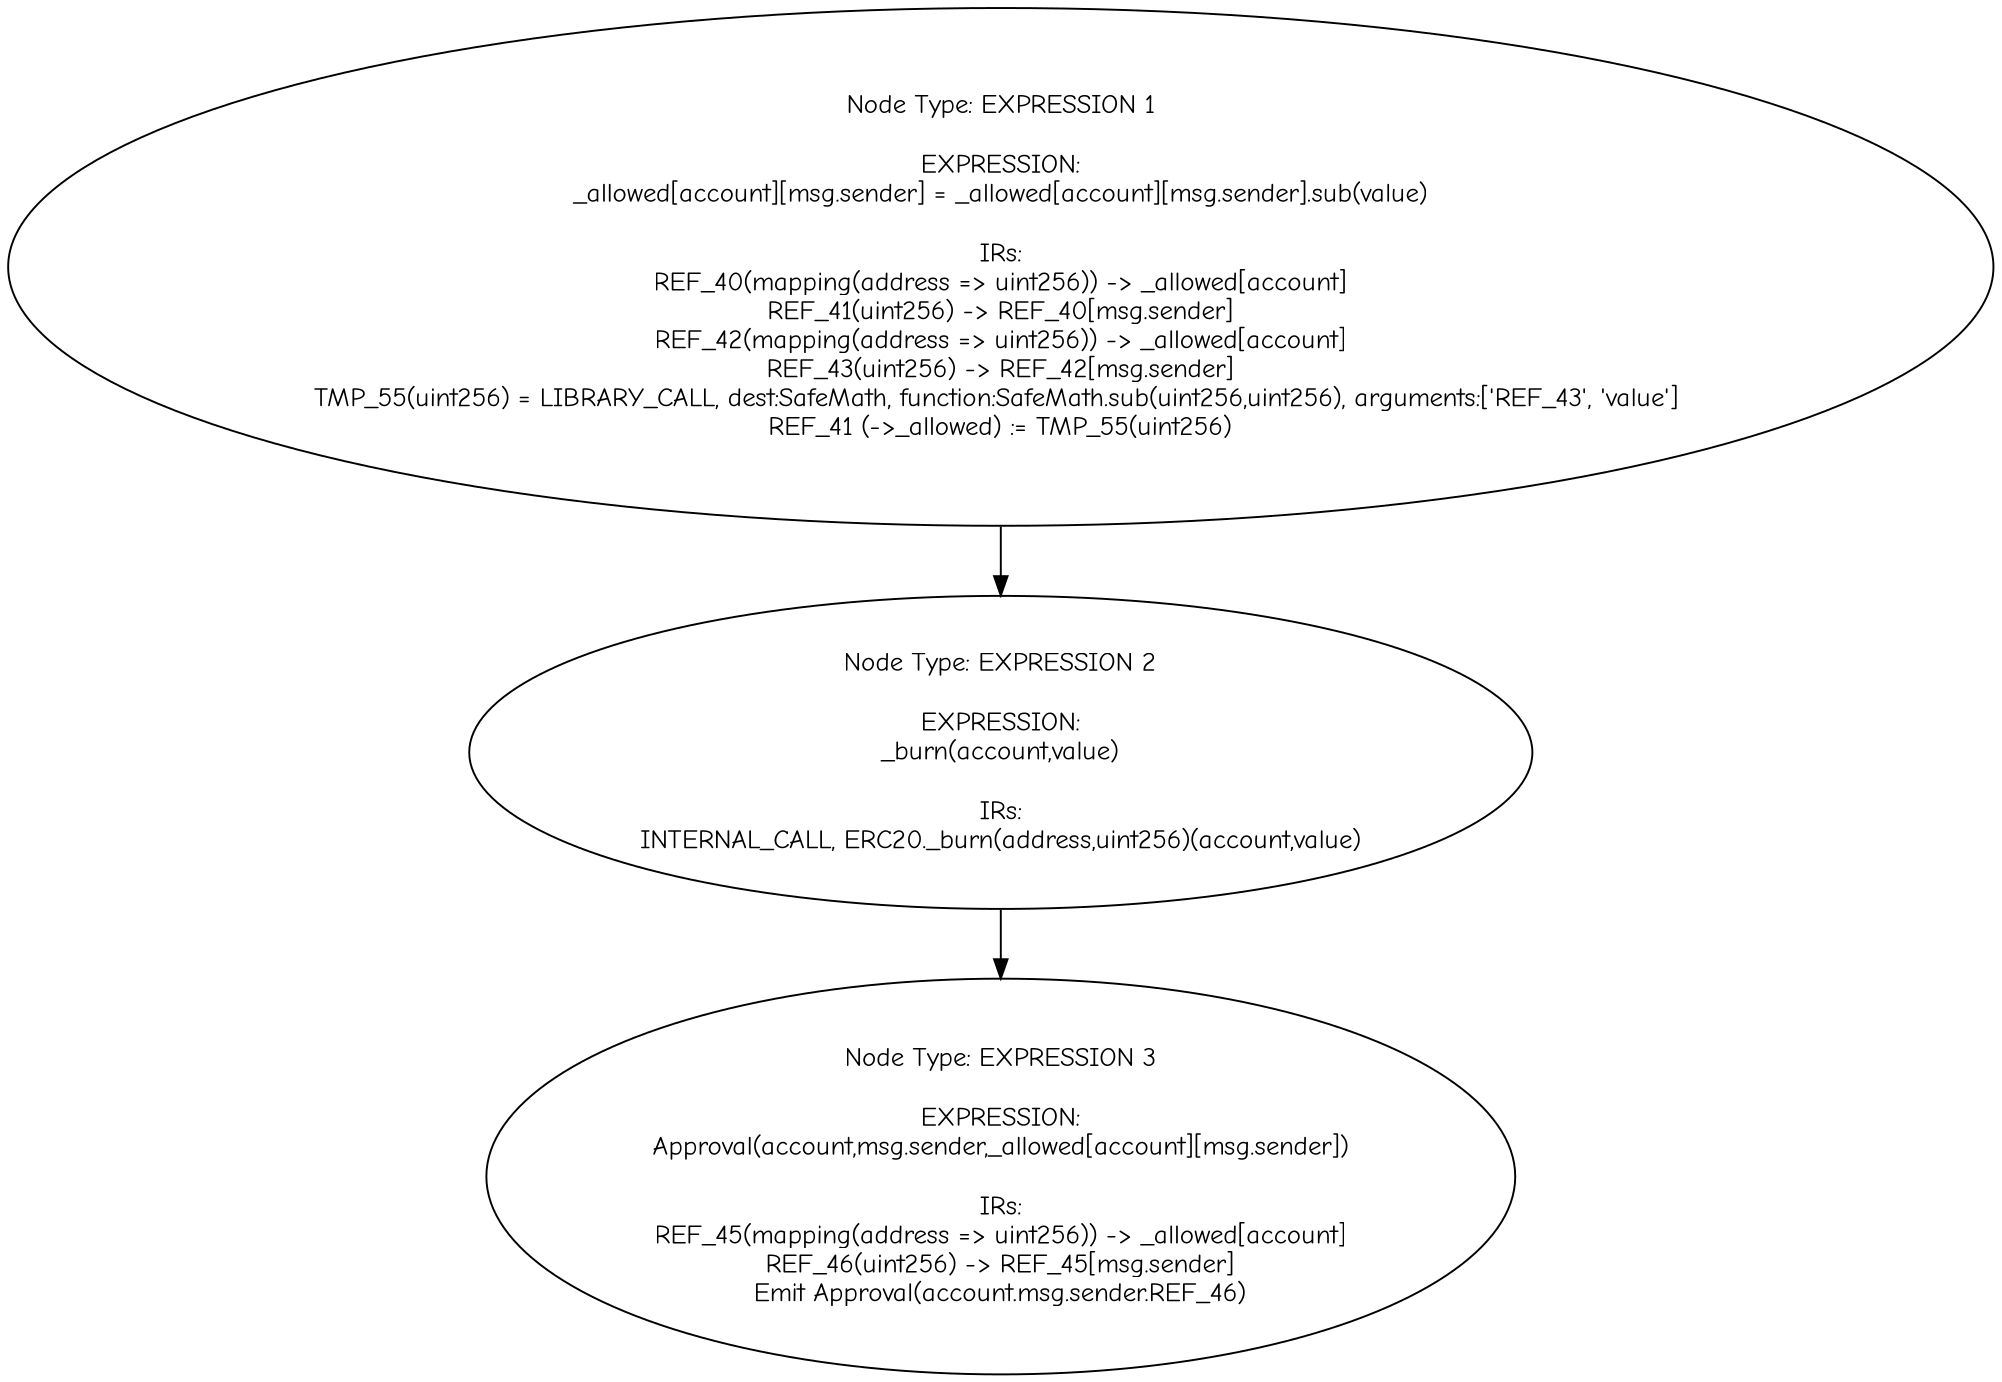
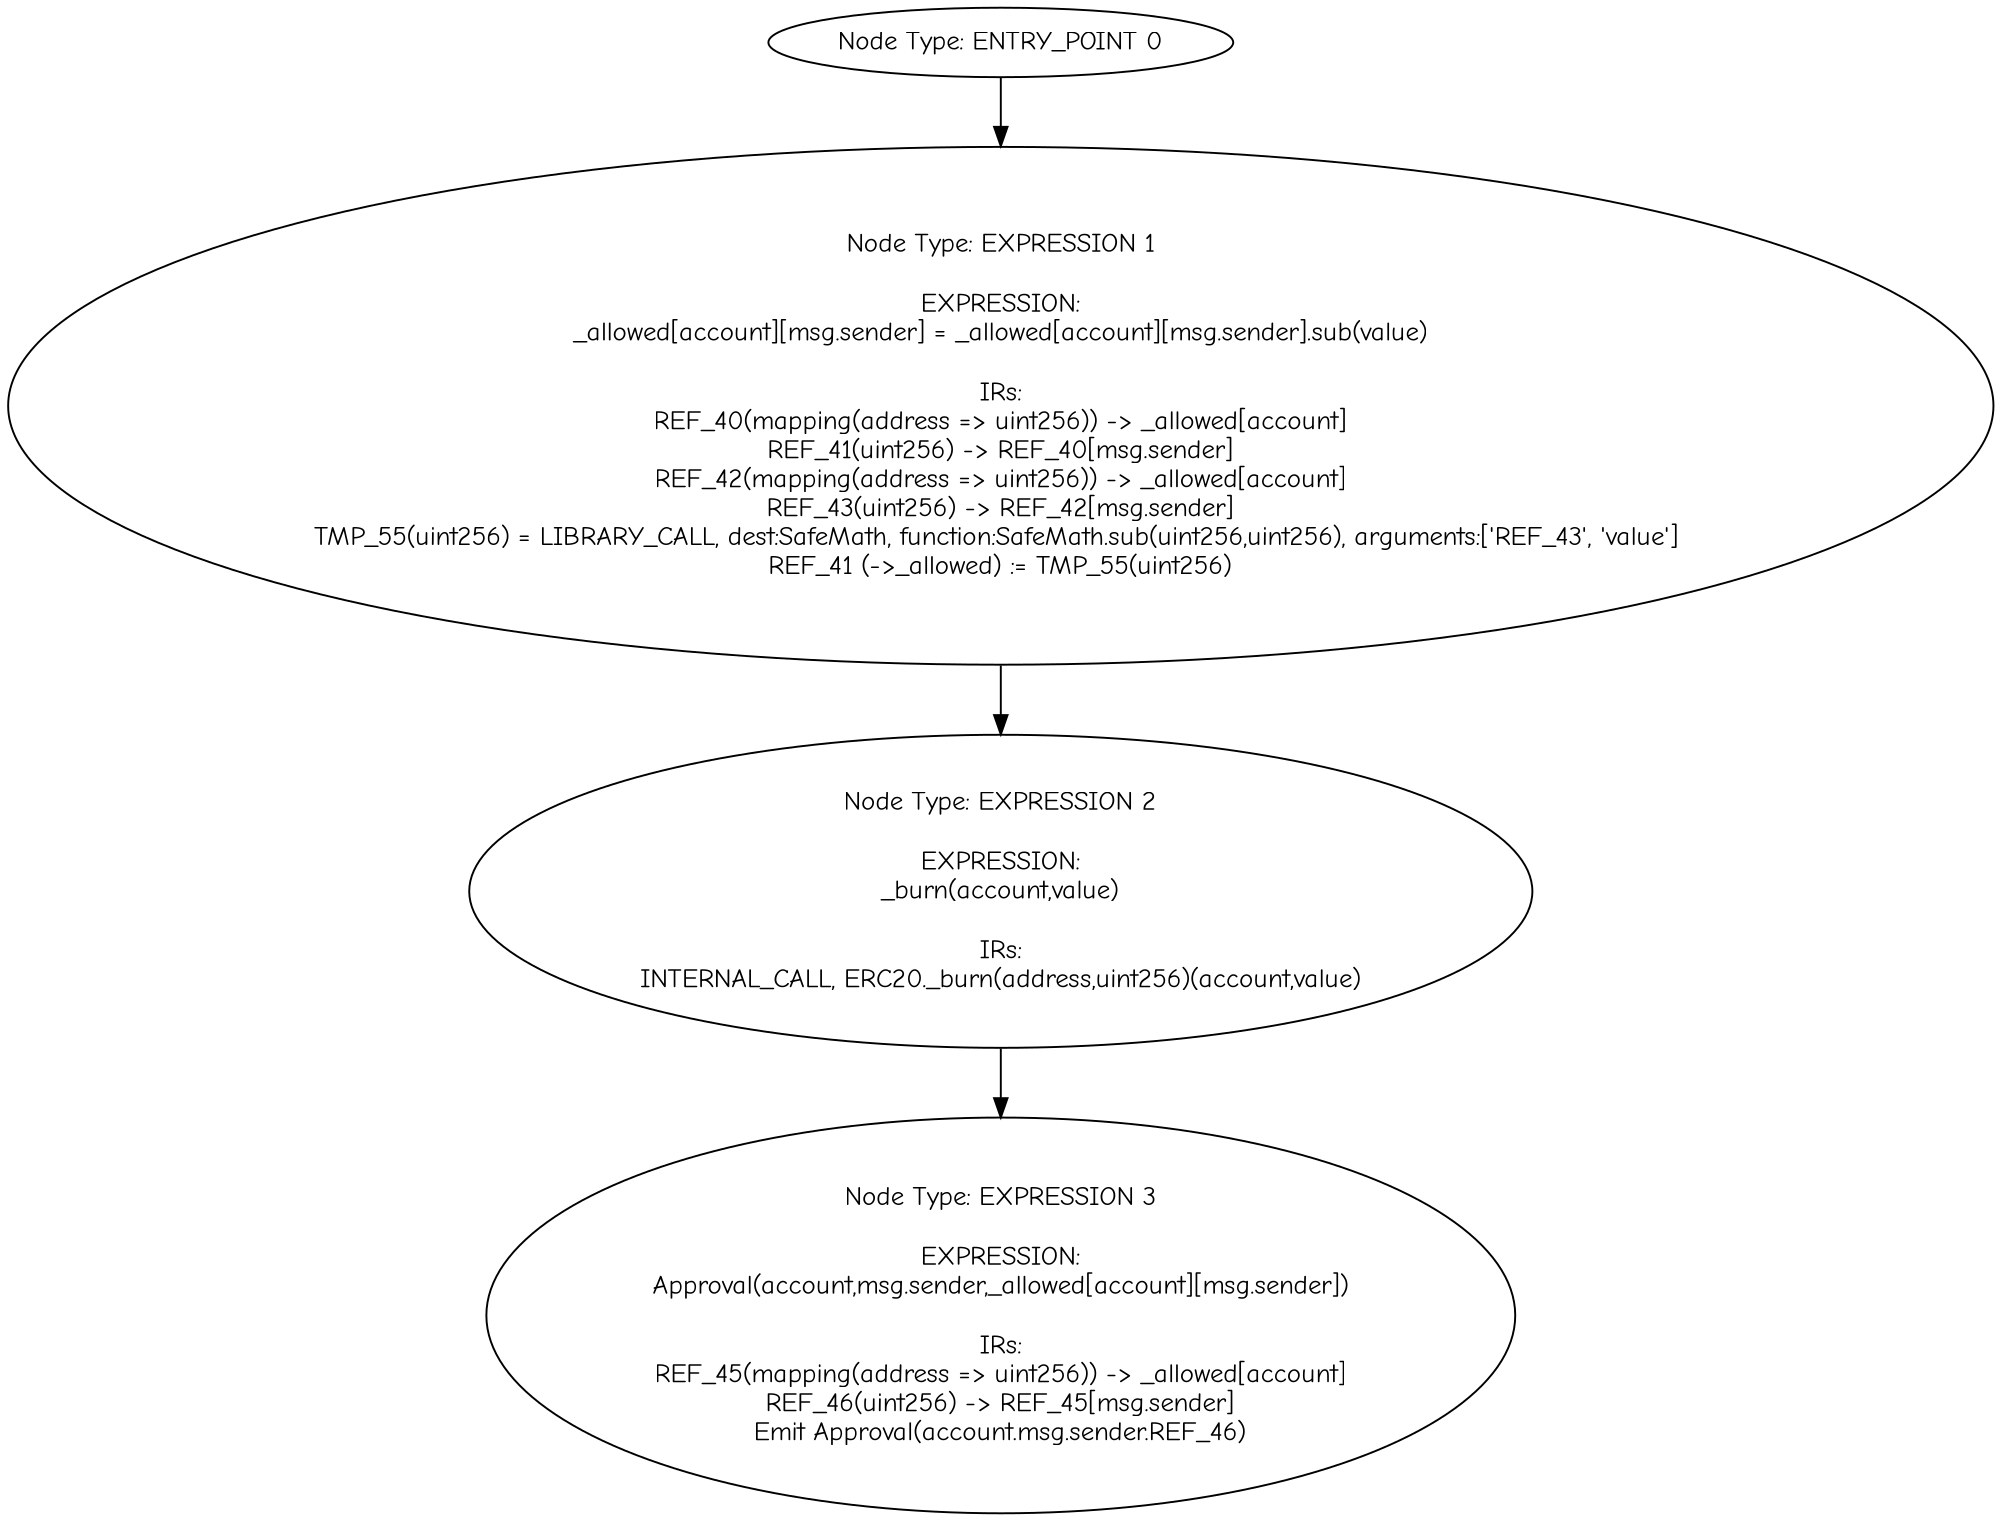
none -> (1001, 42)
